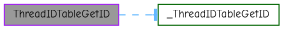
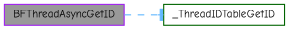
(62, 15) -> (64, 15)
